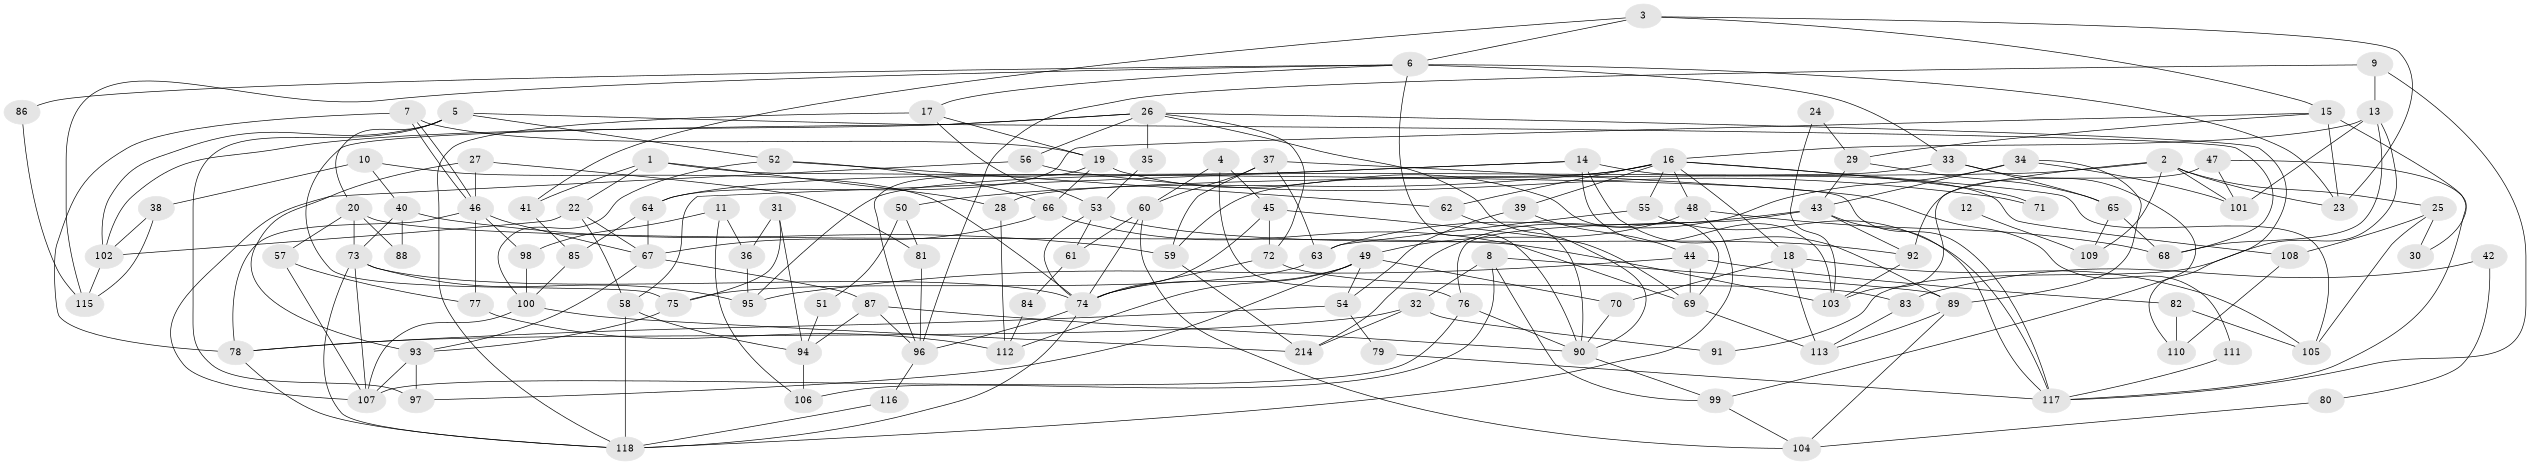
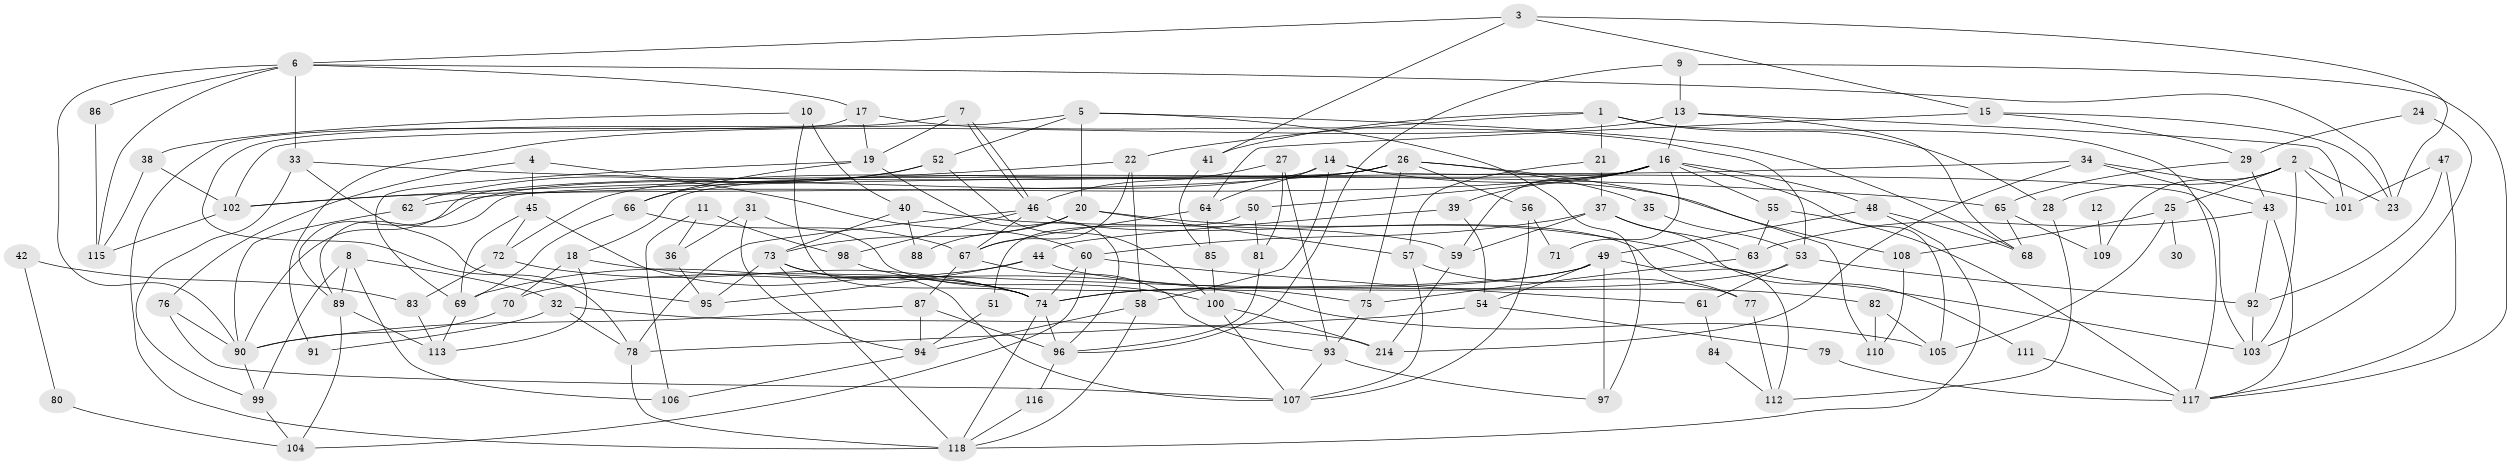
none -> (1601, 160)
(2433, 174) -> none
(1607, 225) -> none
